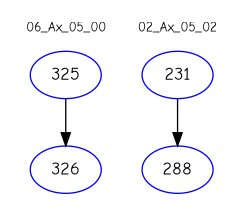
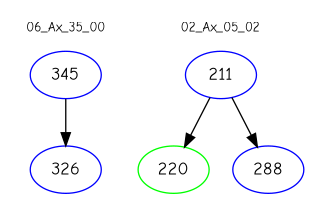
(66, 28) -> (66, 28)
(66, 75) -> (66, 75)
(178, 75) -> (221, 75)
none -> (174, 170)
